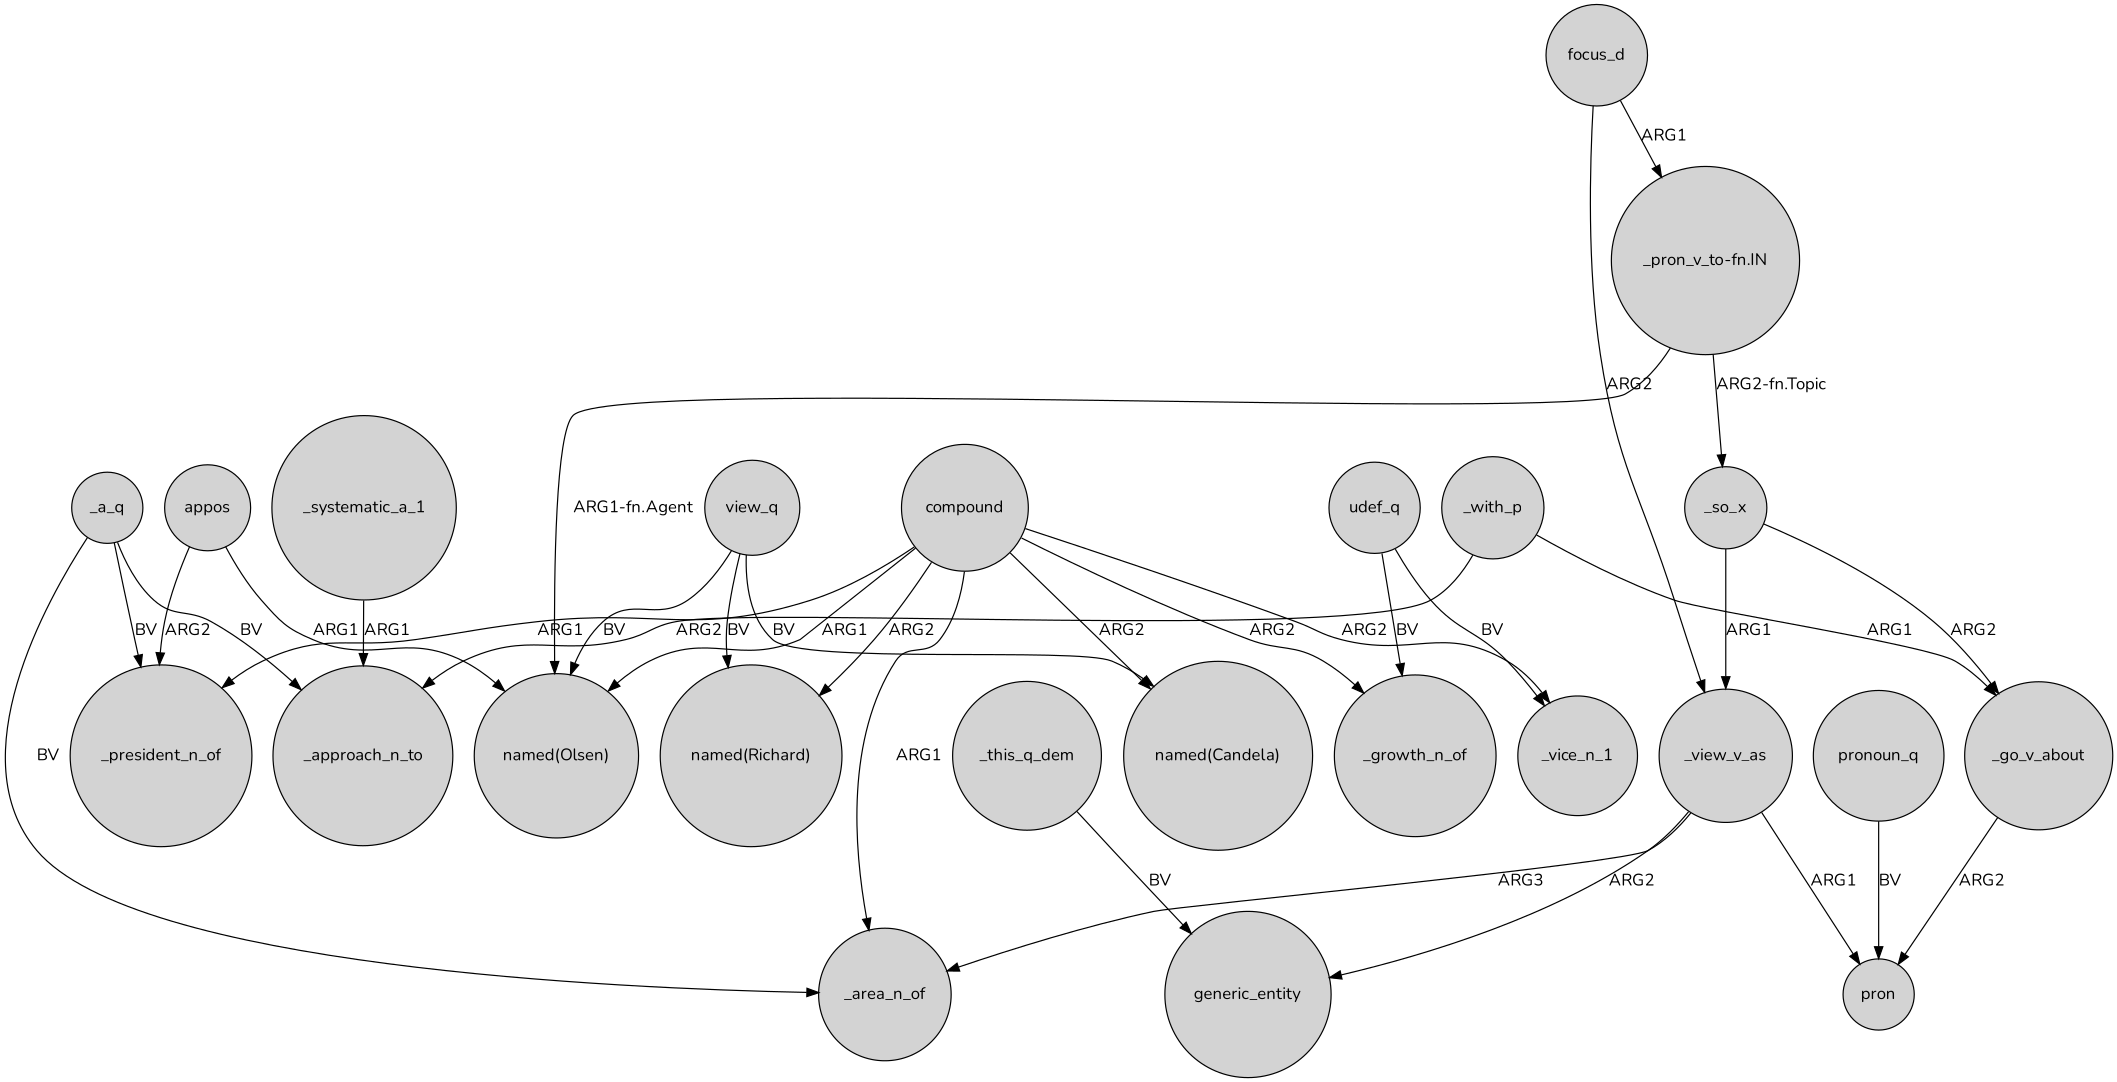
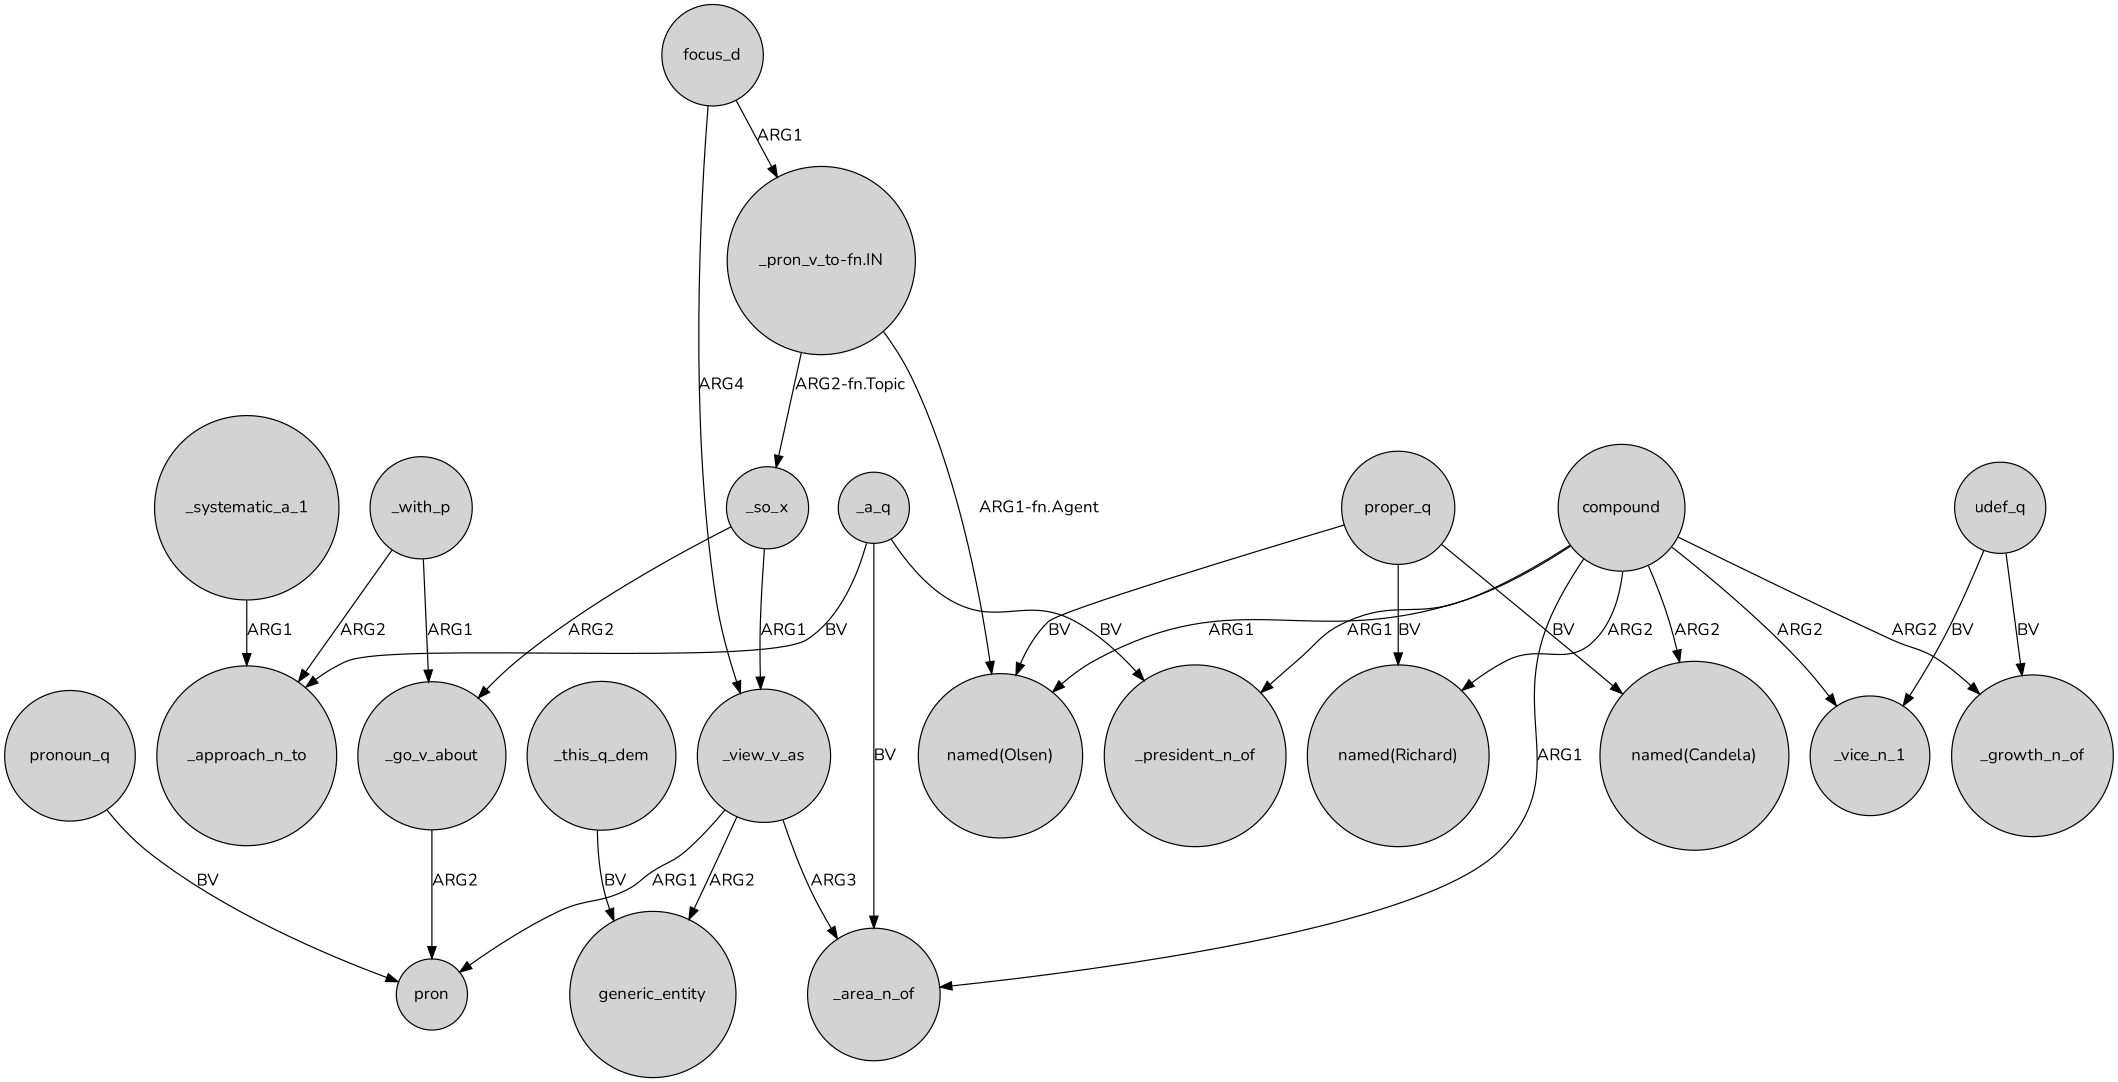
(1630, 385) -> (722, 385)
(208, 508) -> none
(752, 508) -> (1398, 508)
